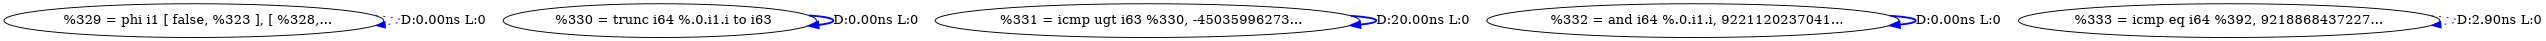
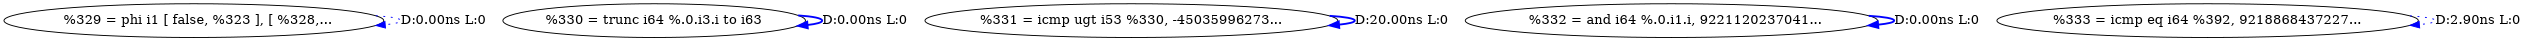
(660, 21) -> (654, 21)
(1147, 21) -> (1131, 21)
